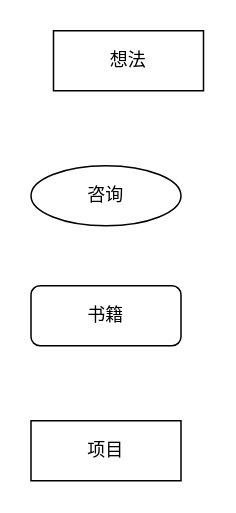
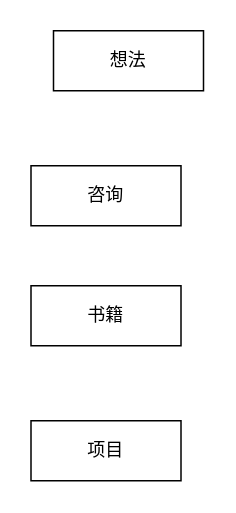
(106, 196) -> (106, 196)
(106, 316) -> (106, 316)
